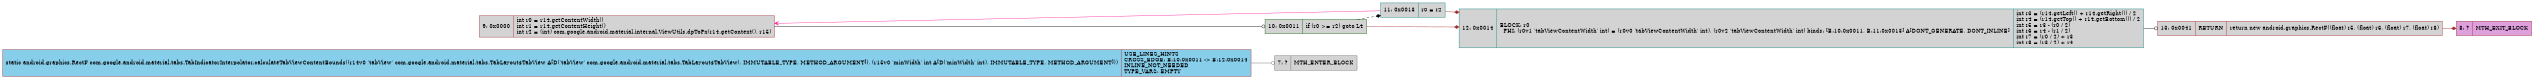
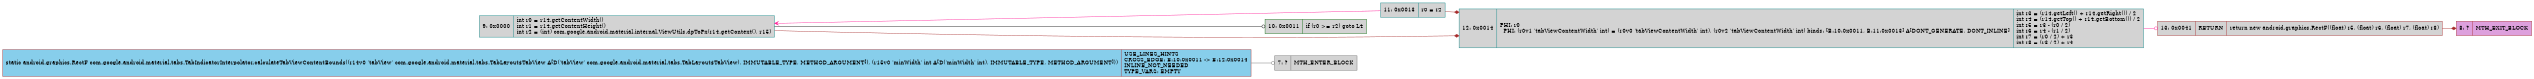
(1367, 18) -> none
(1516, 25) -> (1511, 25)
(627, 26) -> (627, 26)
(1410, 27) -> (1114, 37)
(2149, 28) -> (2149, 28)
